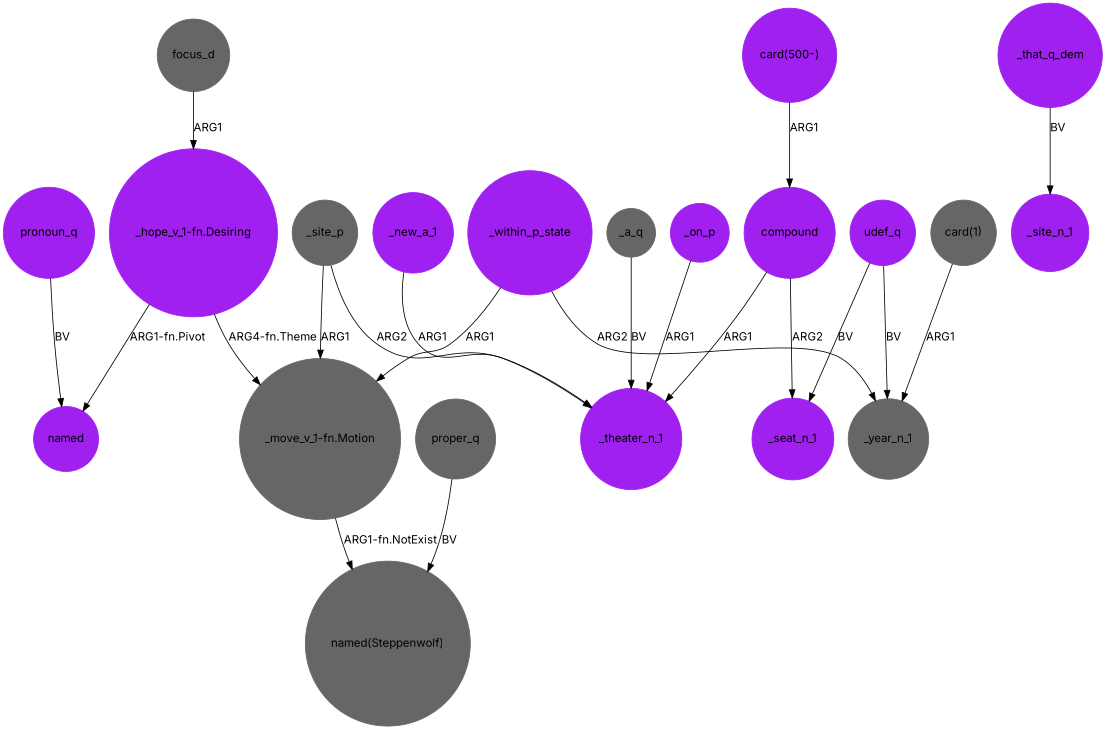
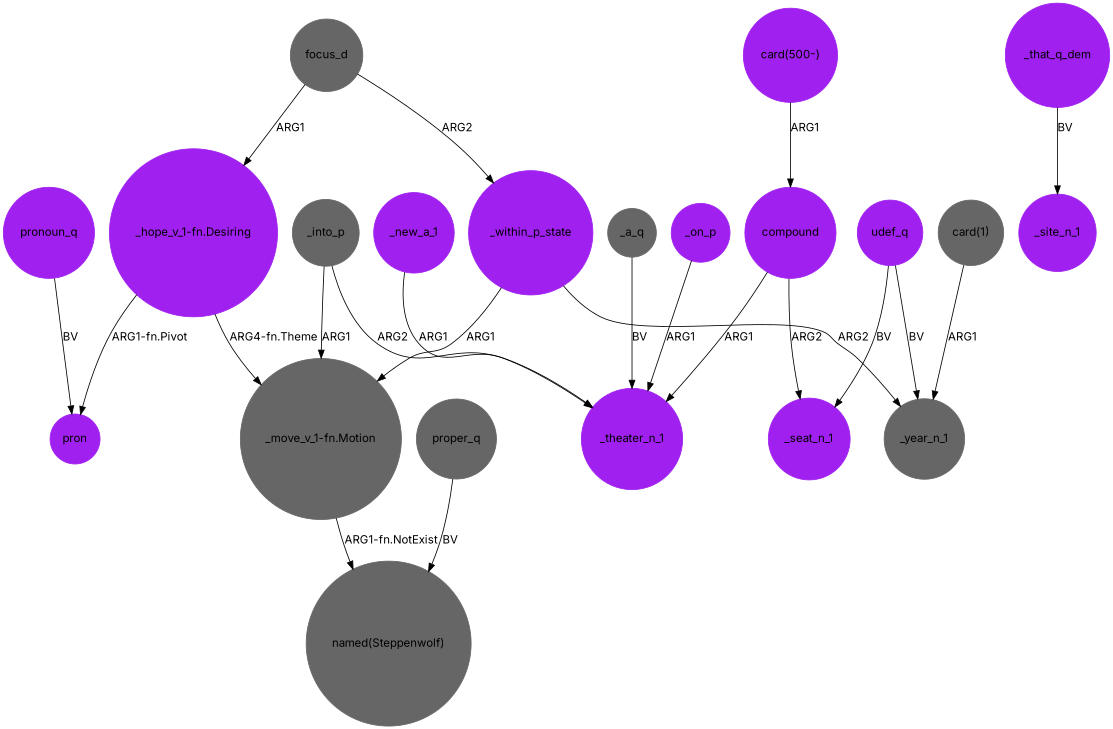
none -> (427, 121)
(325, 233) -> (326, 233)
(66, 439) -> (75, 439)
